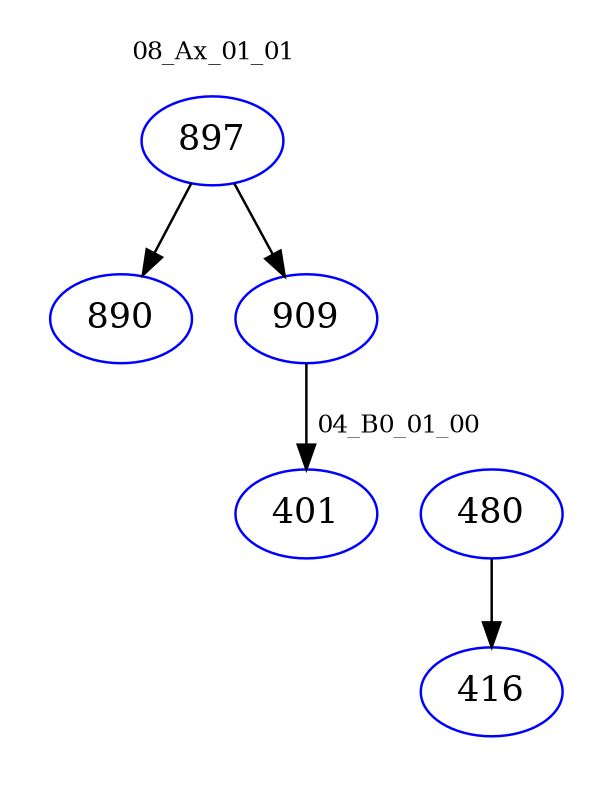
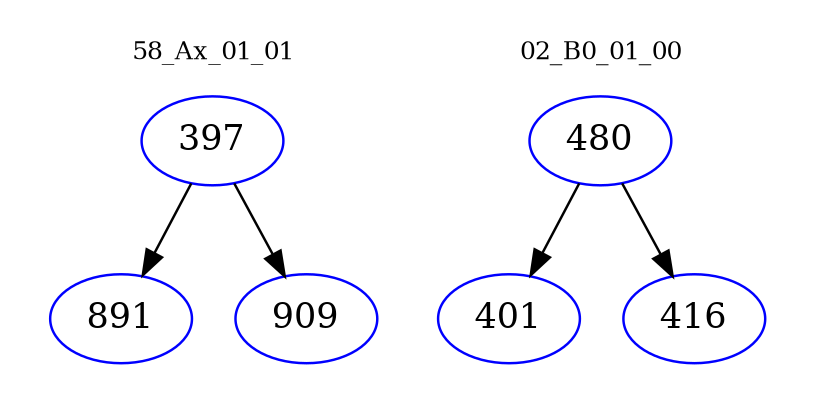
(214, 53) -> (214, 53)
(212, 141) -> (212, 141)
(121, 319) -> (121, 319)
(306, 418) -> (561, 218)
(399, 426) -> (602, 53)
